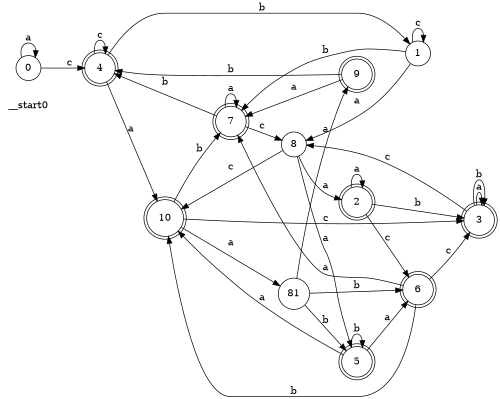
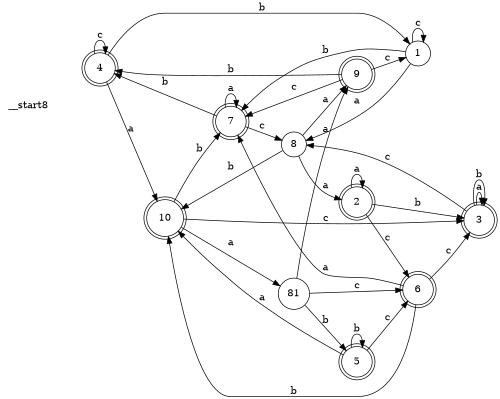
none -> (385, 65)
(28, 68) -> none
(294, 87) -> (294, 87)
(28, 106) -> (28, 106)
(231, 167) -> (231, 167)
(324, 249) -> (322, 113)
(357, 286) -> (357, 286)
(387, 318) -> (387, 318)
